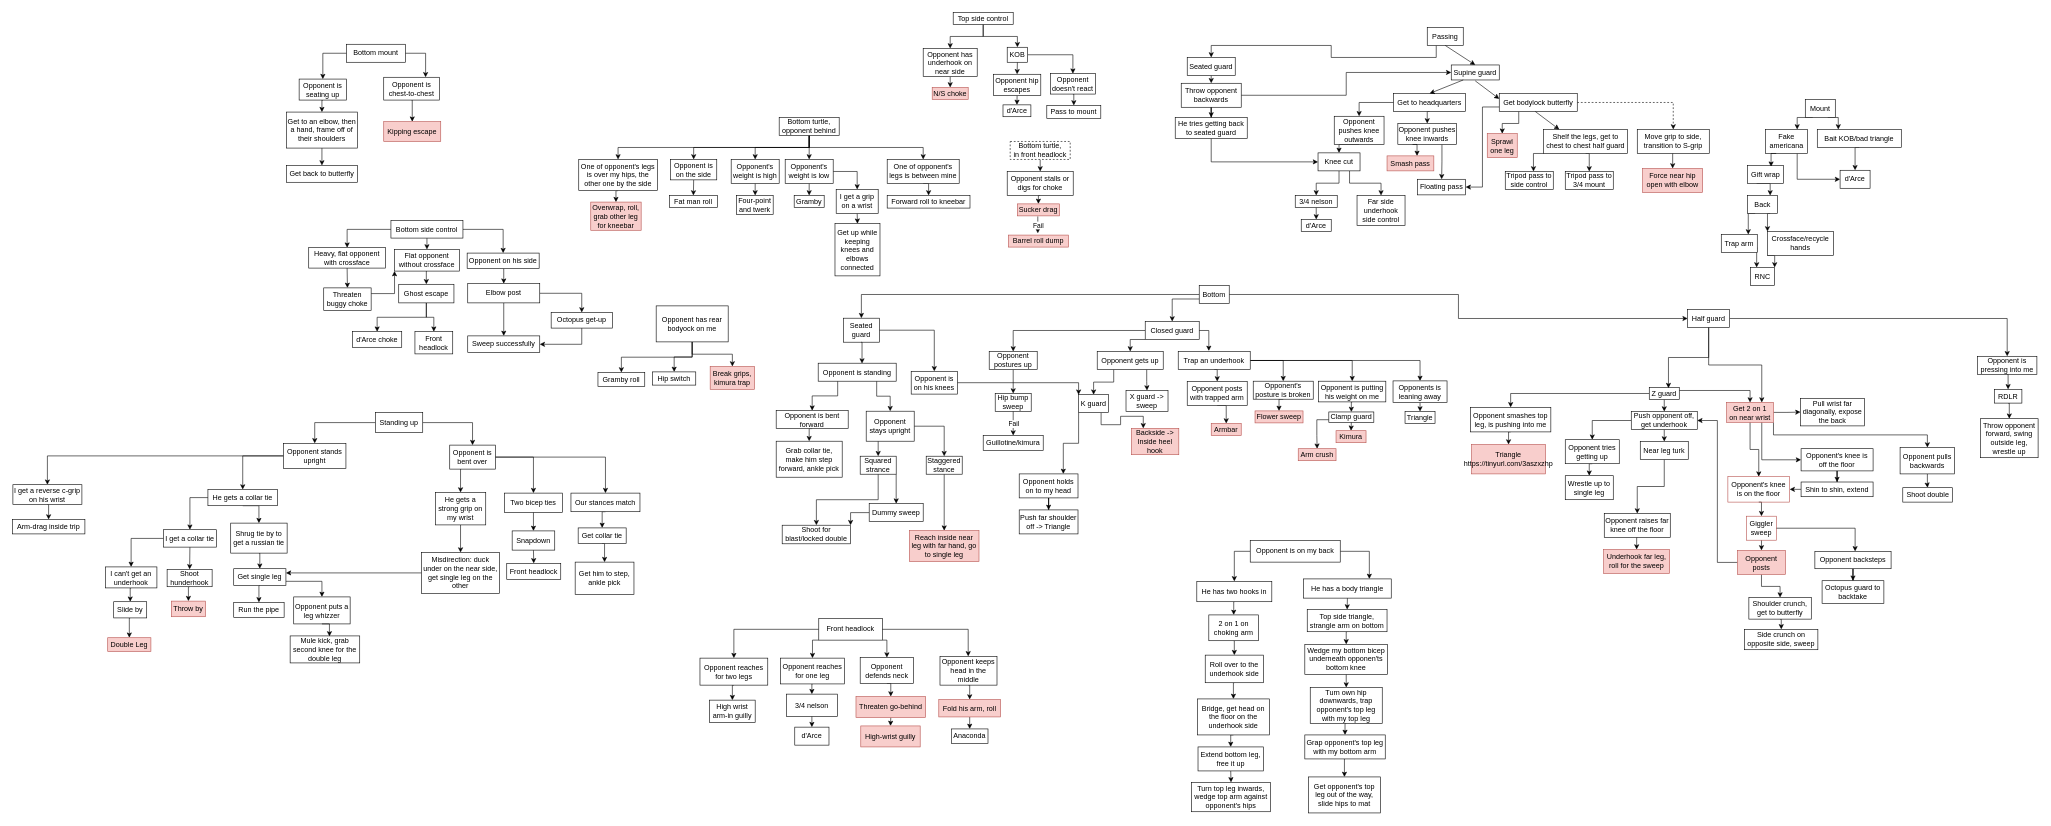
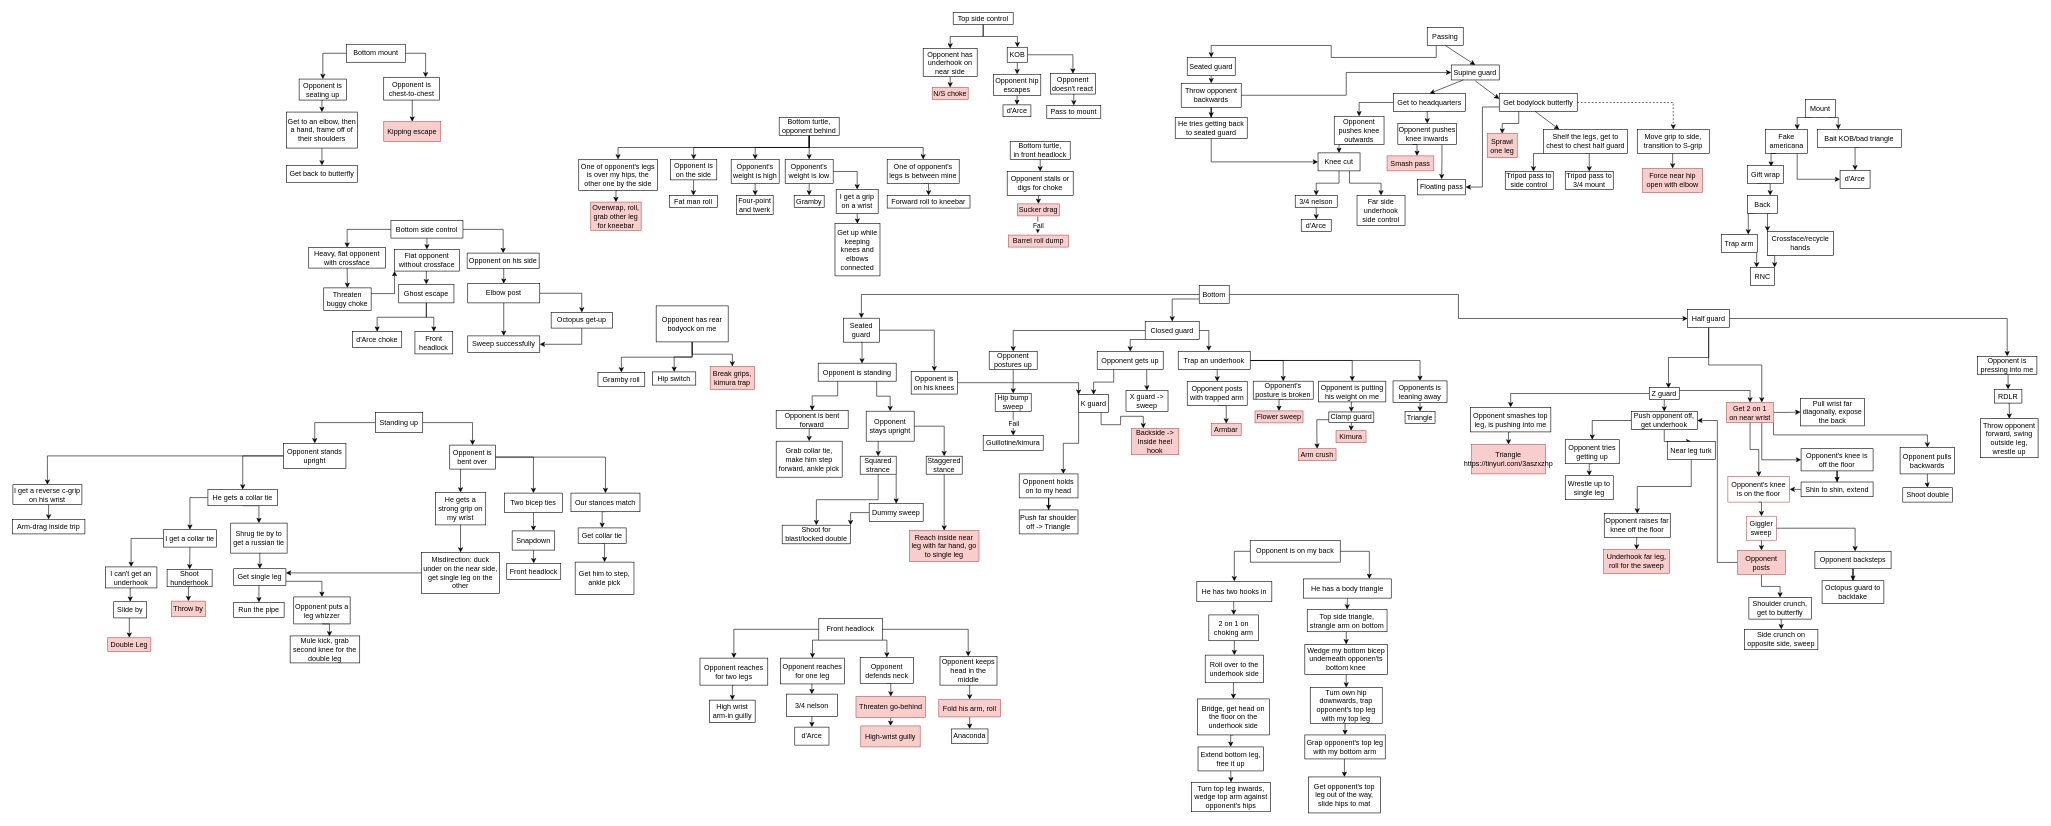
(1040, 150) -> (1040, 150)
(1664, 450) -> (1691, 450)
